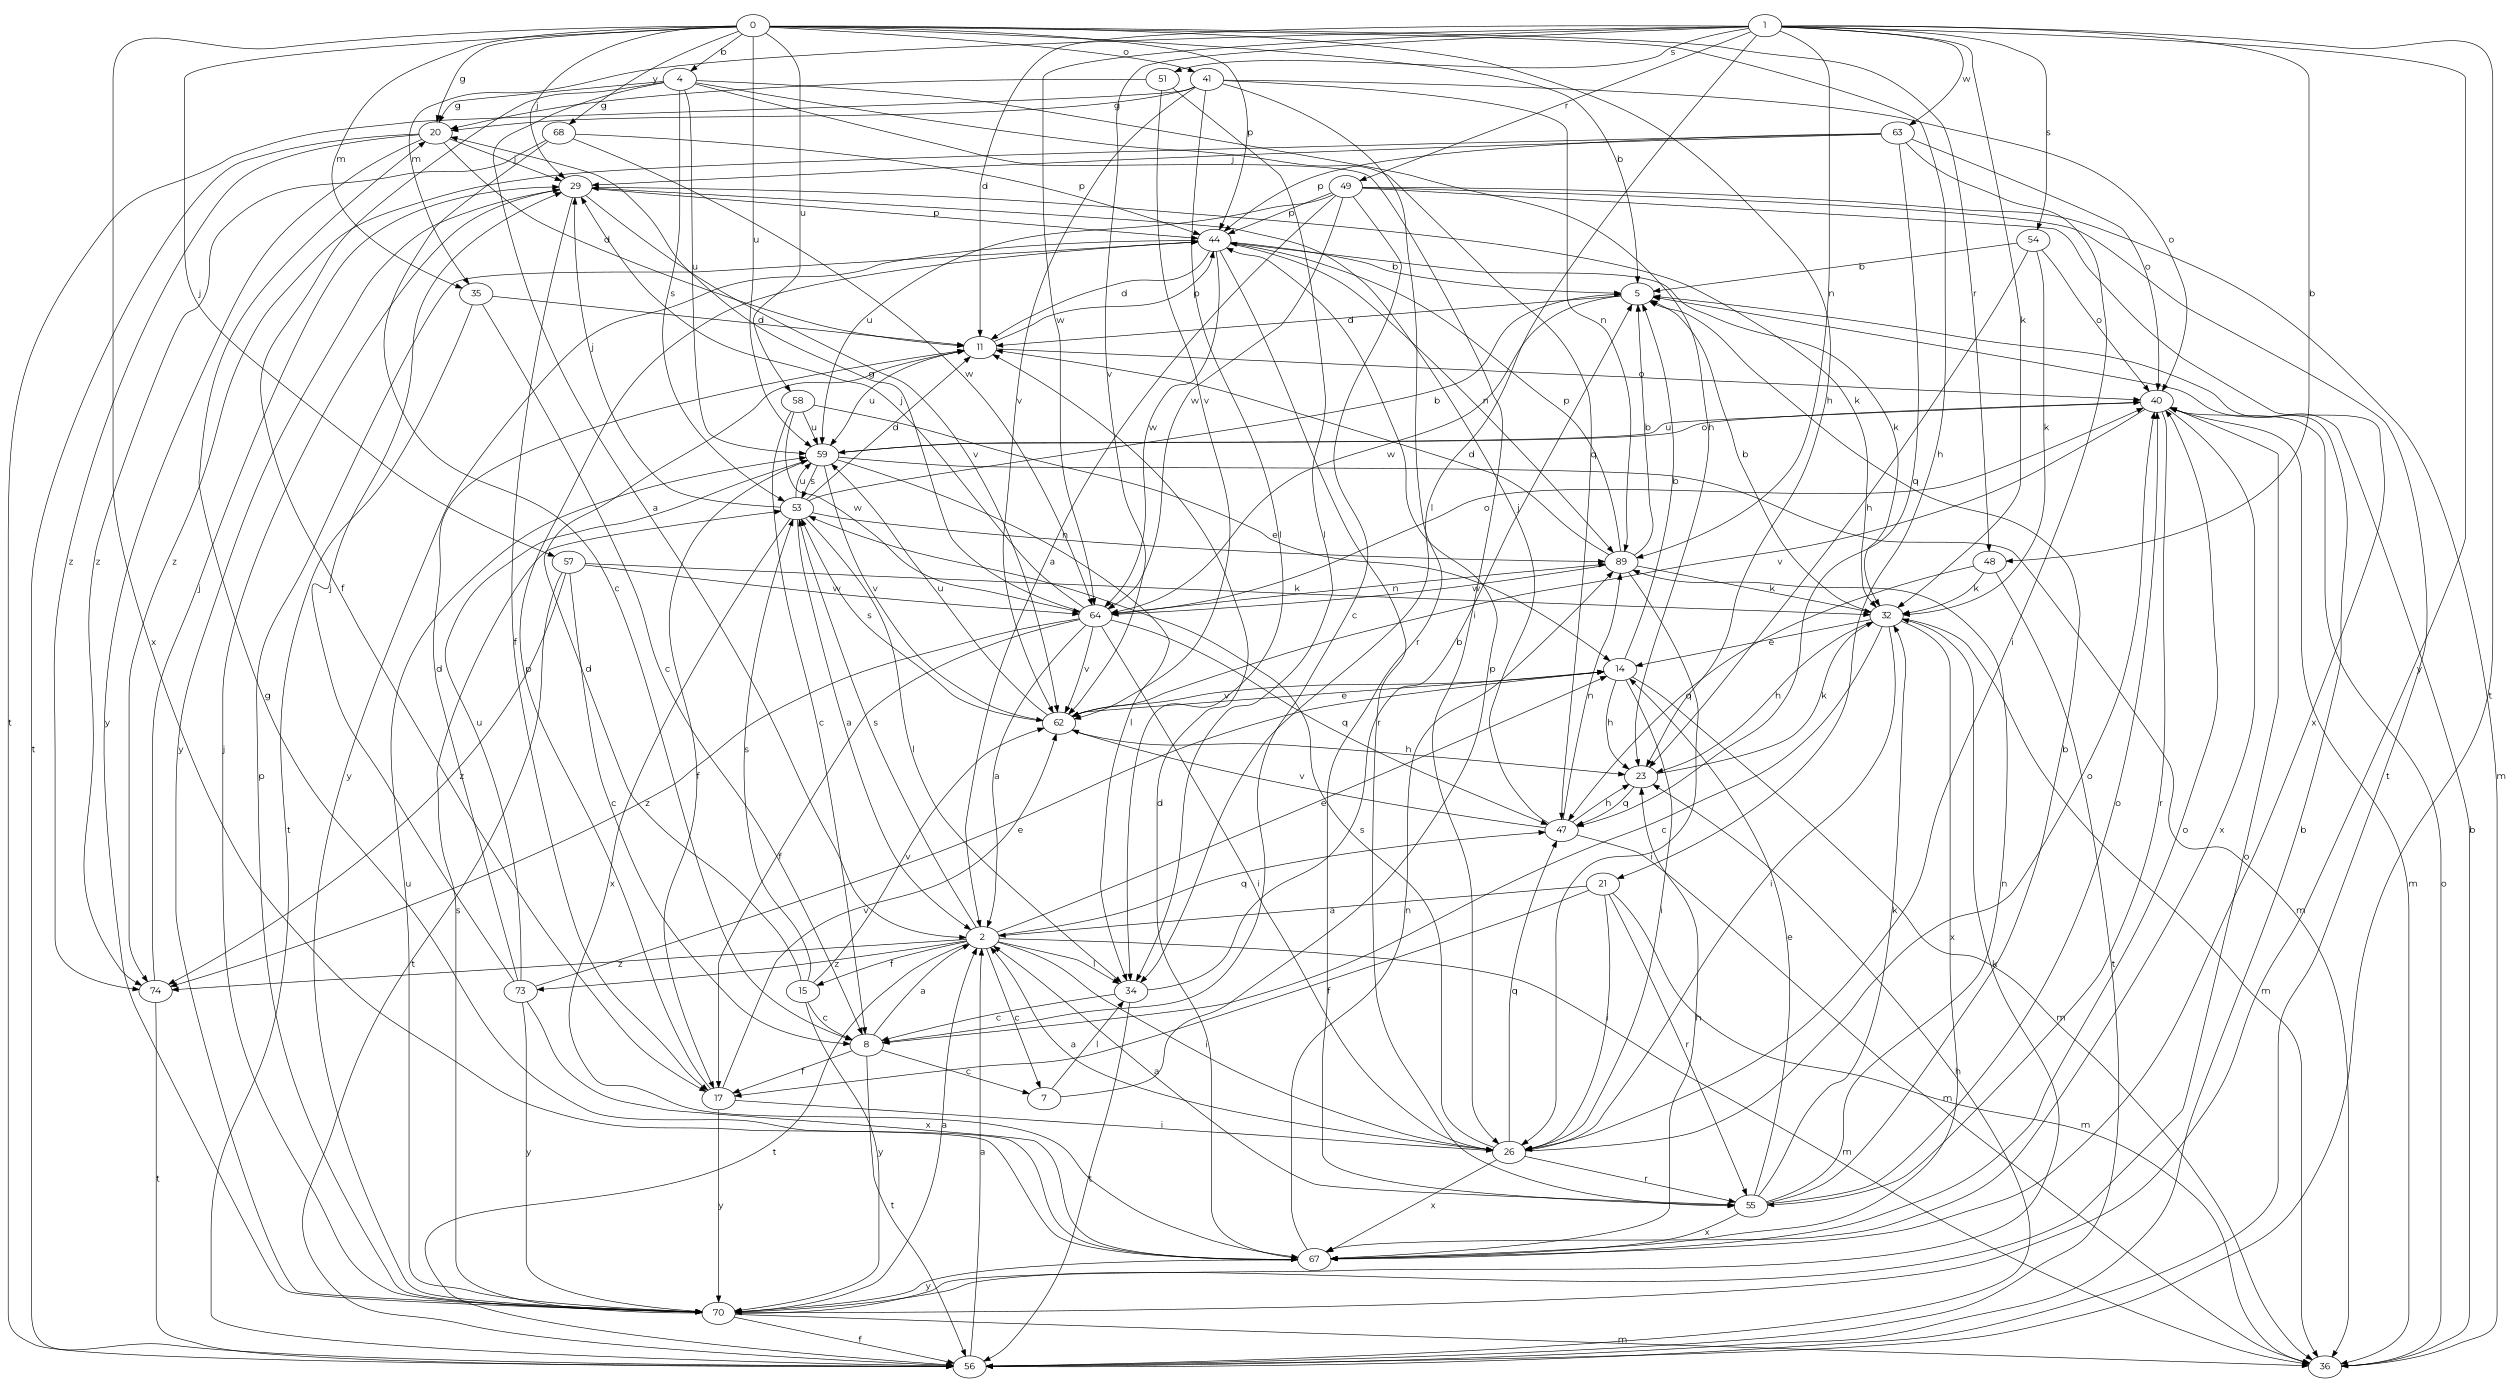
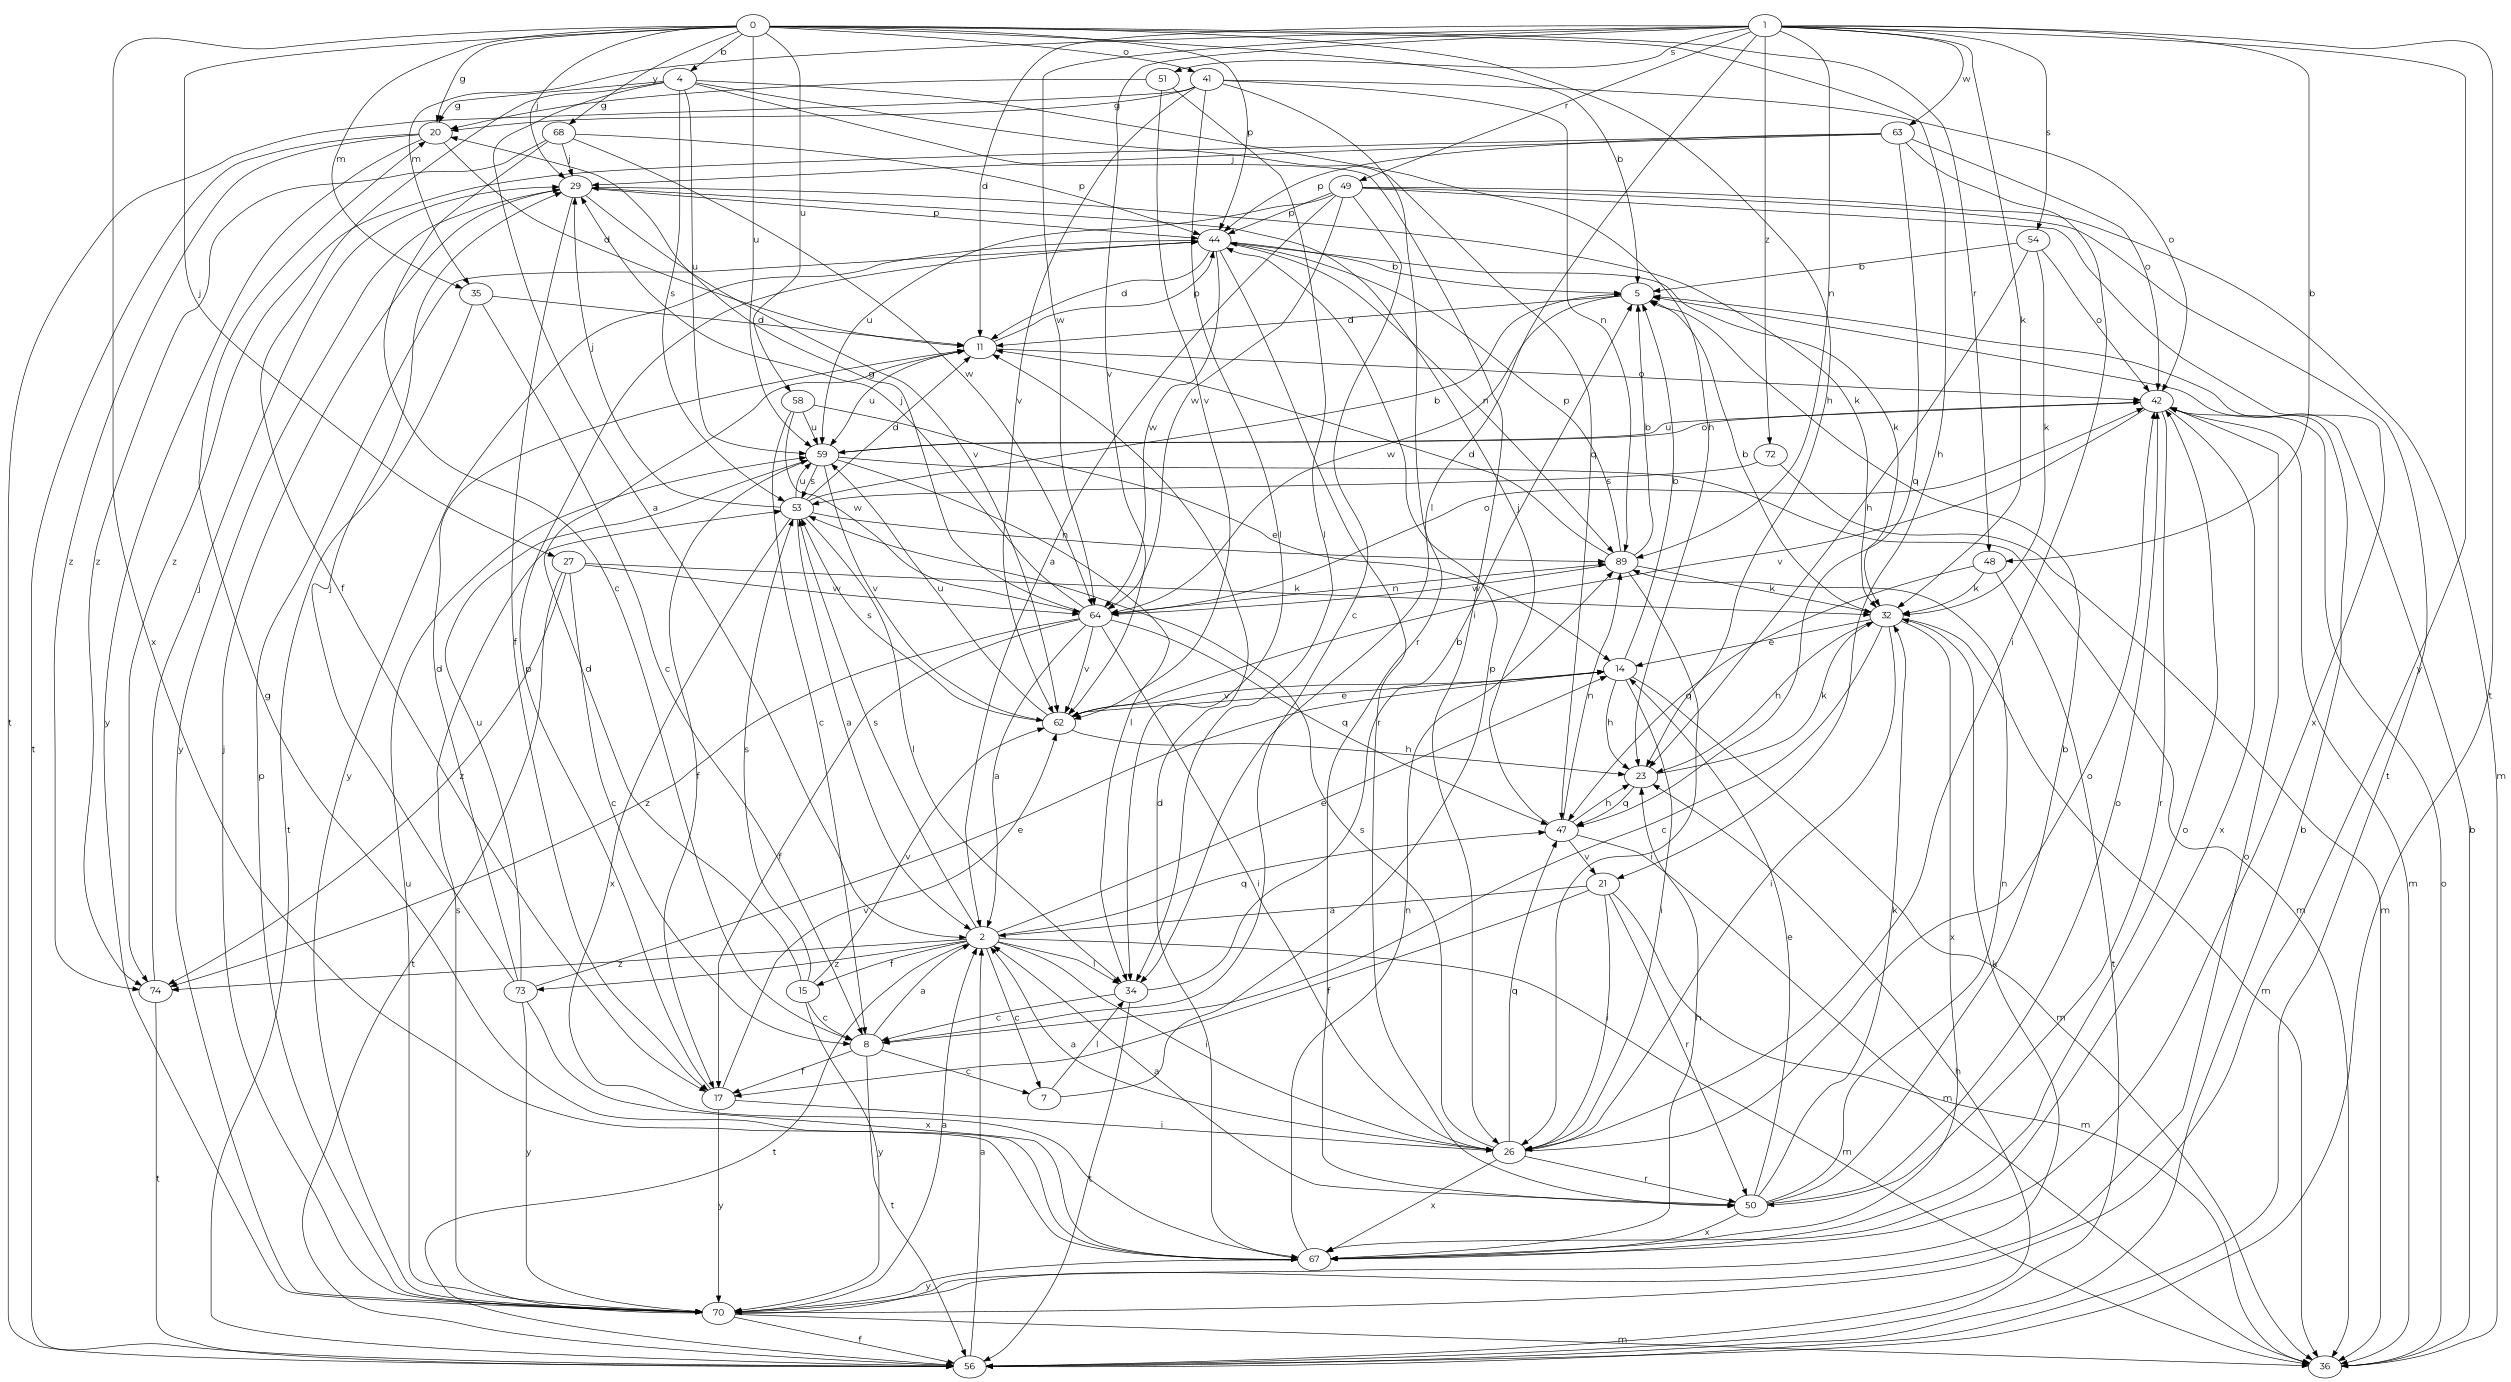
(503, 159) -> (566, 157)
(2157, 401) -> (2157, 401)
none -> (1771, 455)
(569, 562) -> (569, 562)
(1310, 789) -> (1581, 855)
(1751, 1206) -> (1751, 1206)
